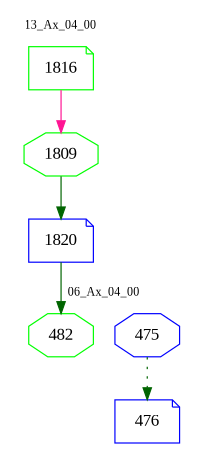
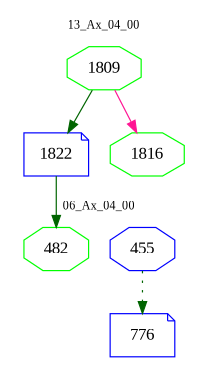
(61, 68) -> (147, 154)
(61, 105) -> (123, 106)
(61, 241) -> (56, 154)
(147, 335) -> (142, 249)
(147, 421) -> (142, 335)
